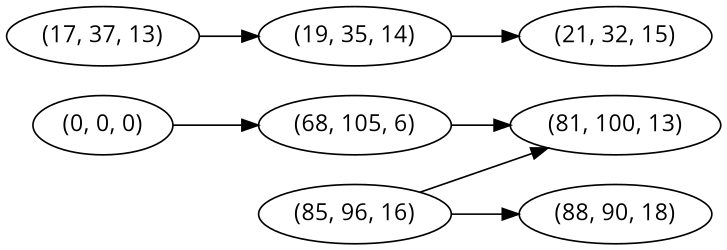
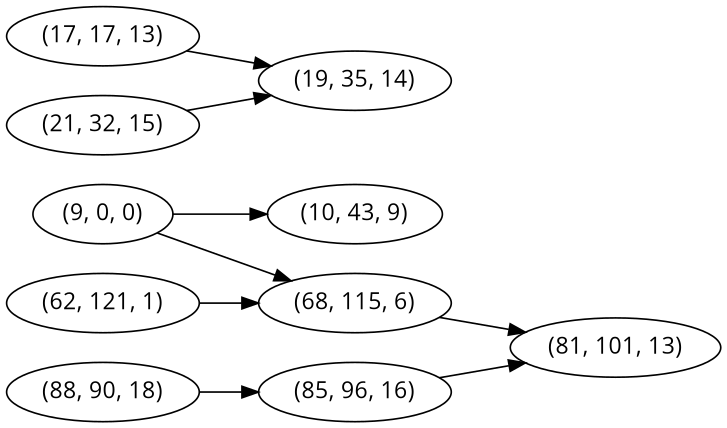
(103, 36) -> (103, 36)
(477, 36) -> (220, 104)
(103, 125) -> (103, 214)
(355, 125) -> (355, 303)
(616, 125) -> (616, 348)
none -> (355, 214)
(477, 214) -> (221, 392)
none -> (103, 303)
